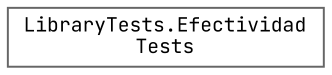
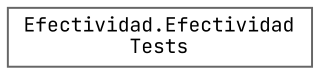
(166, 37) -> (160, 37)
